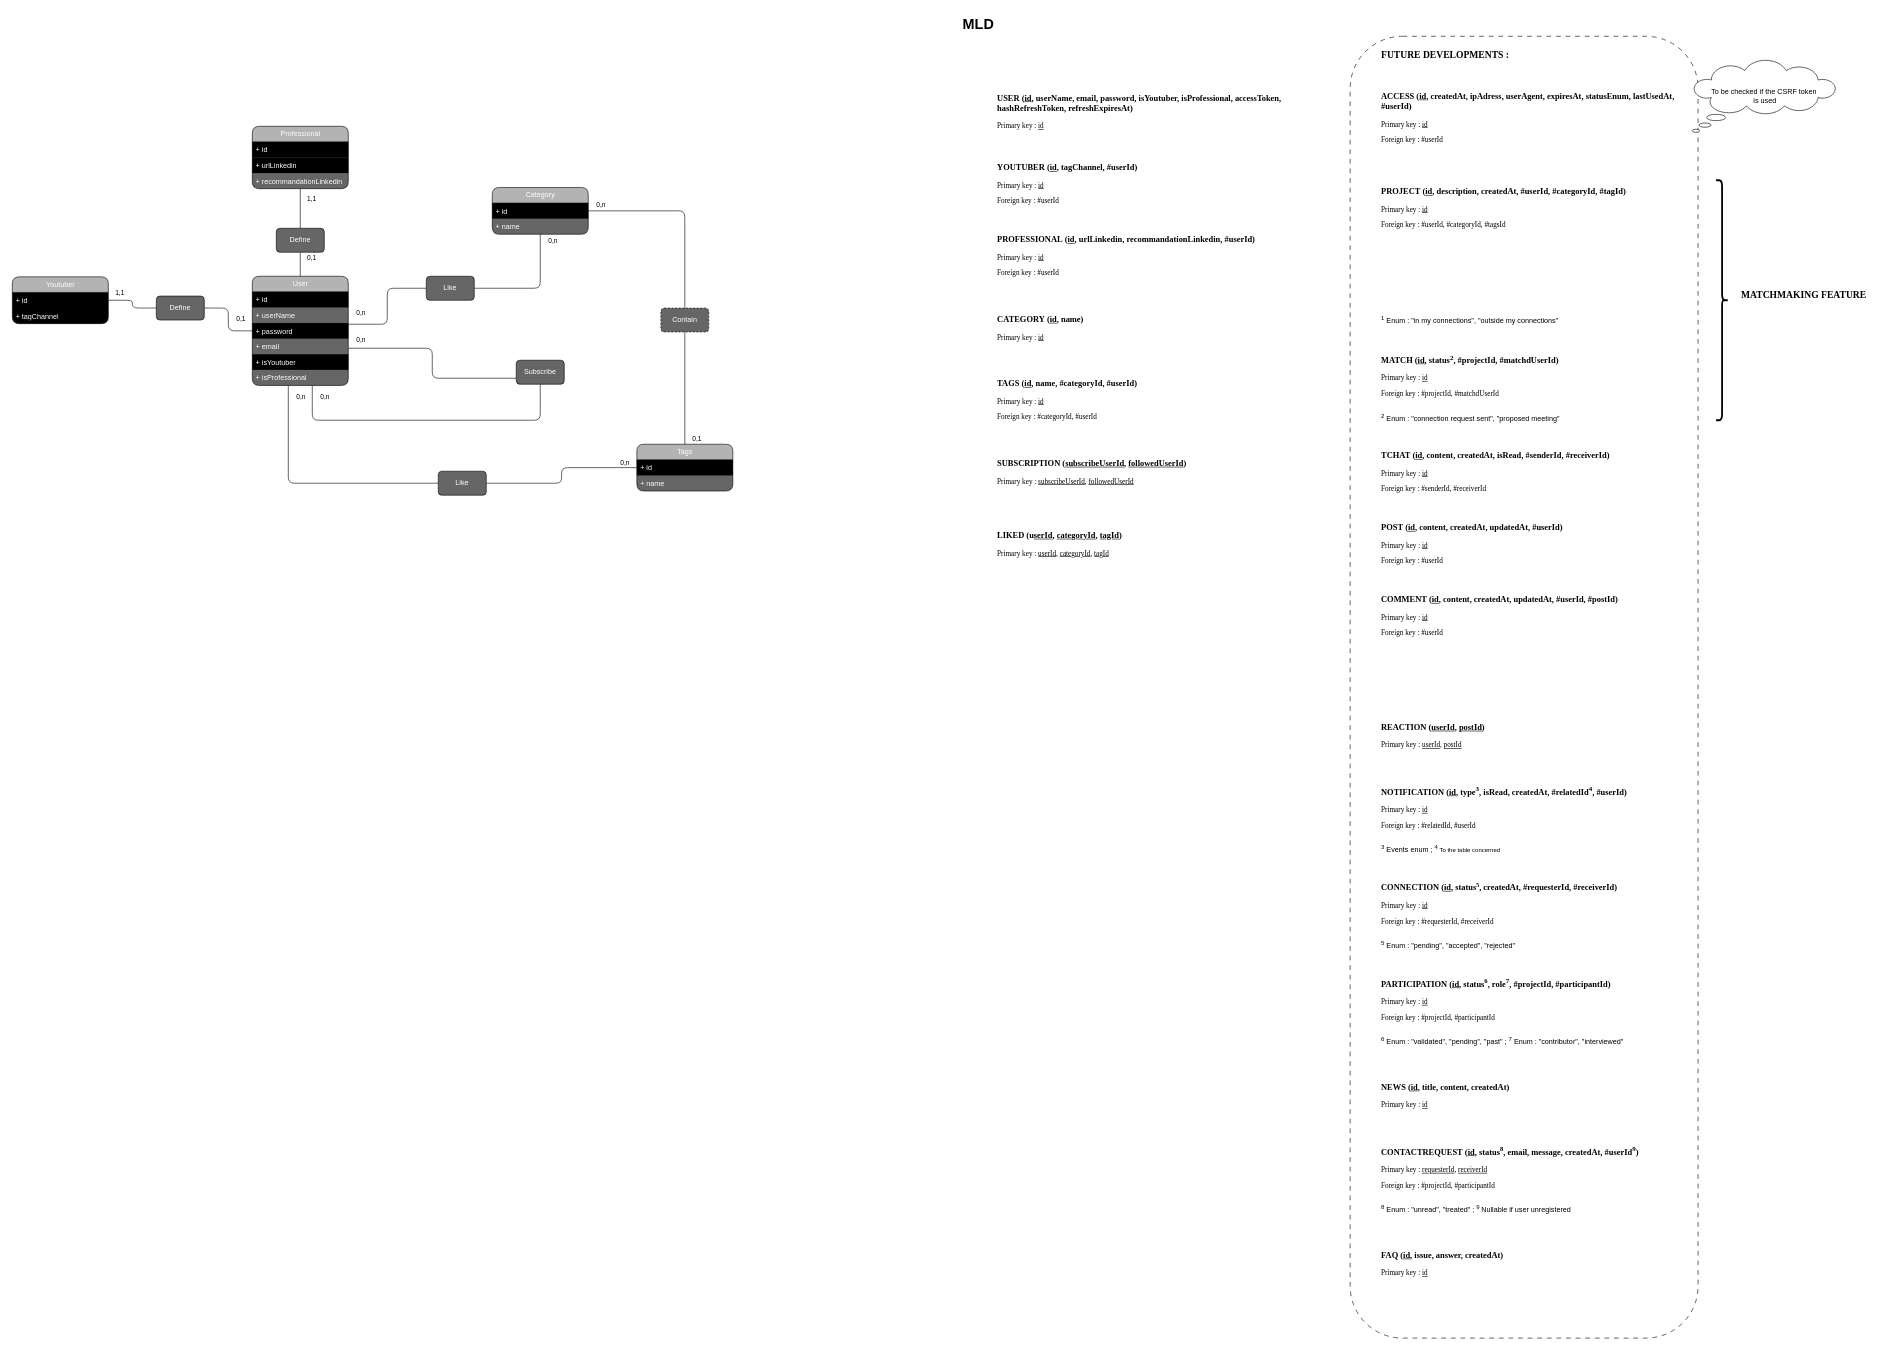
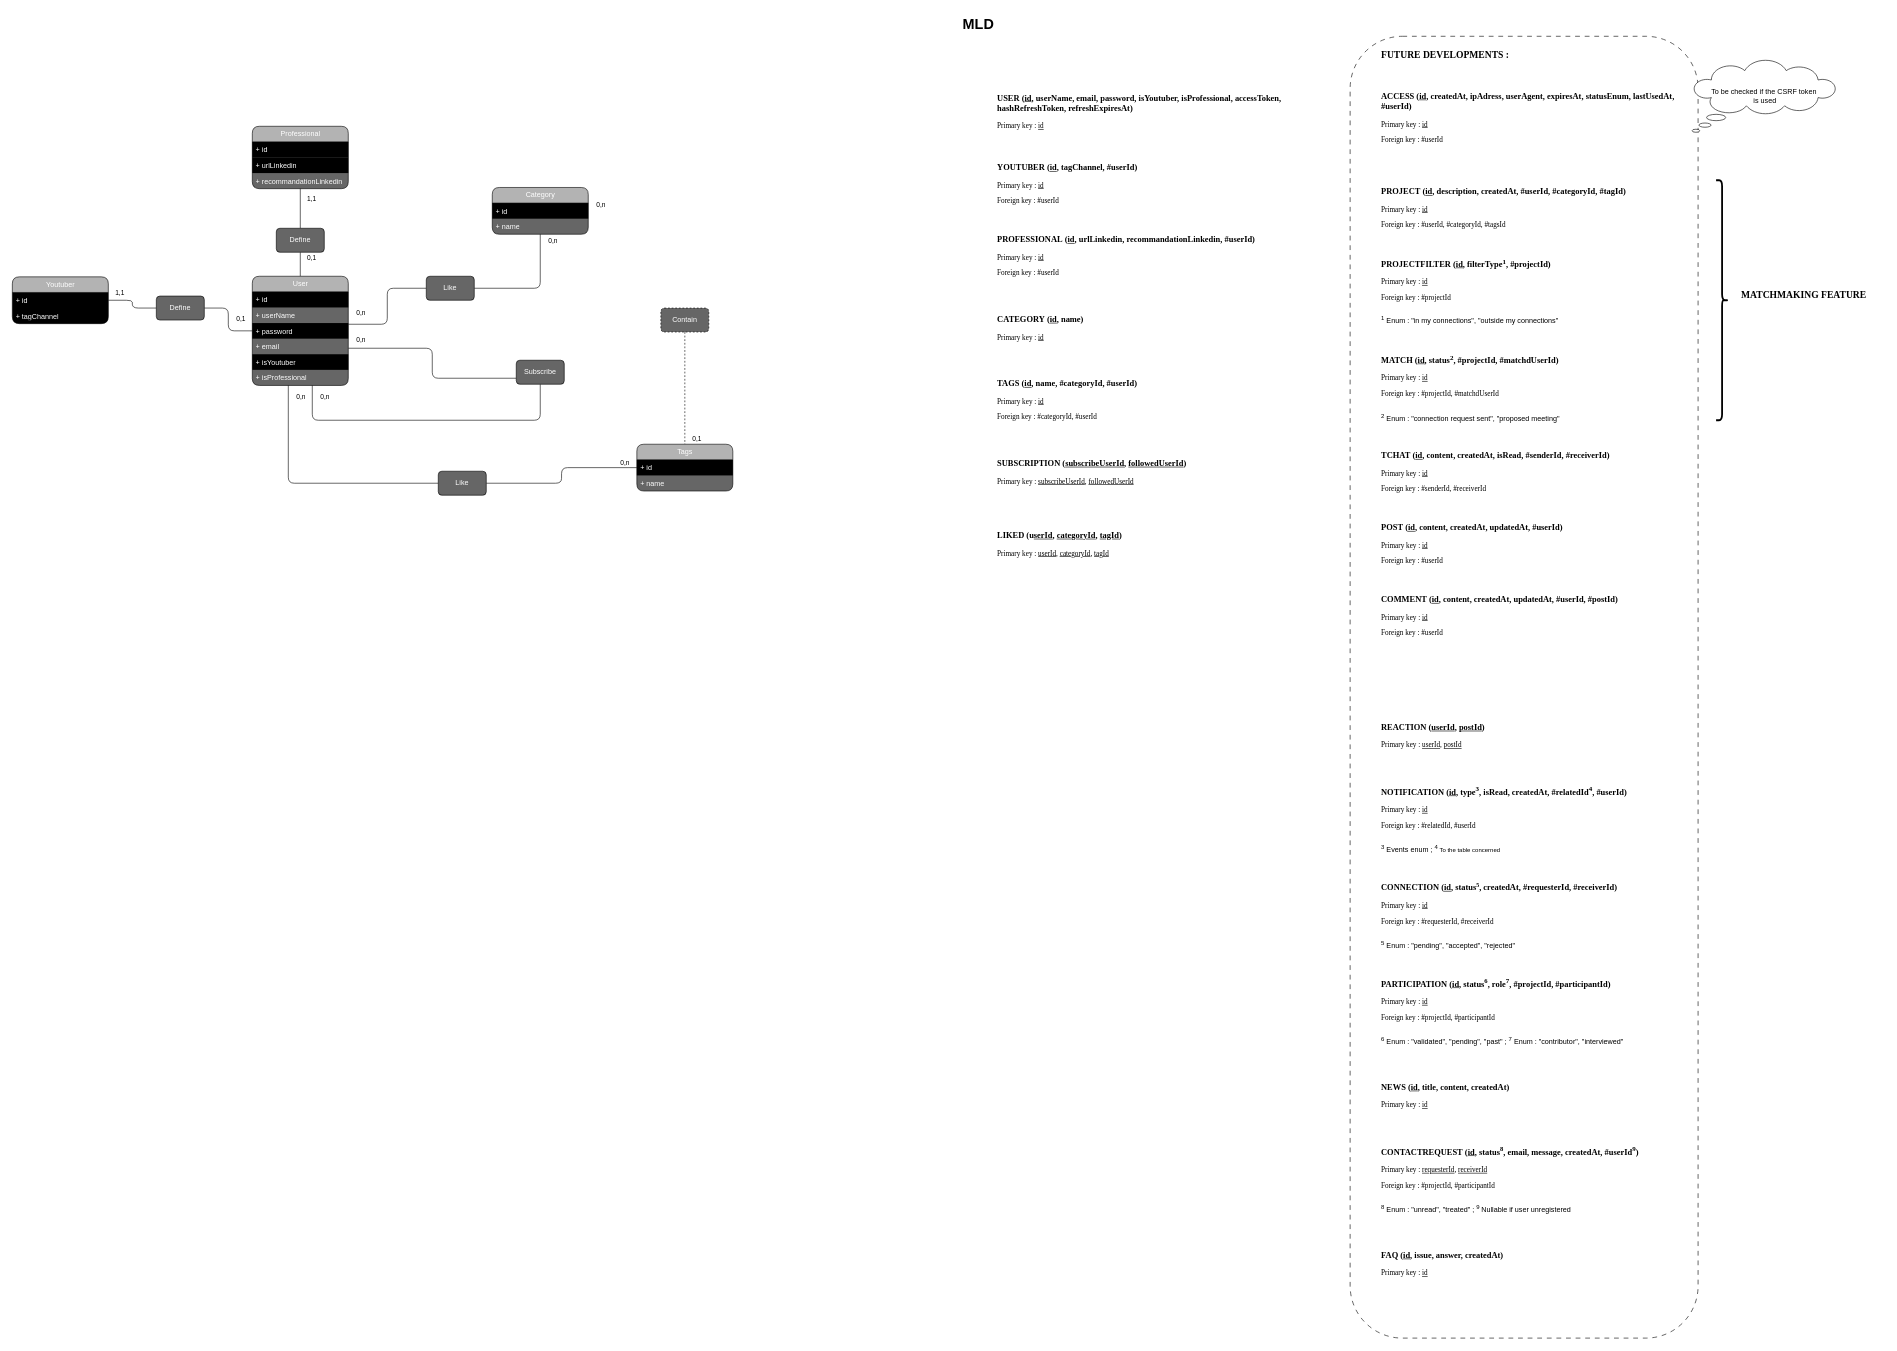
(683, 212) -> none
none -> (1524, 279)
(685, 388) -> (685, 388)
